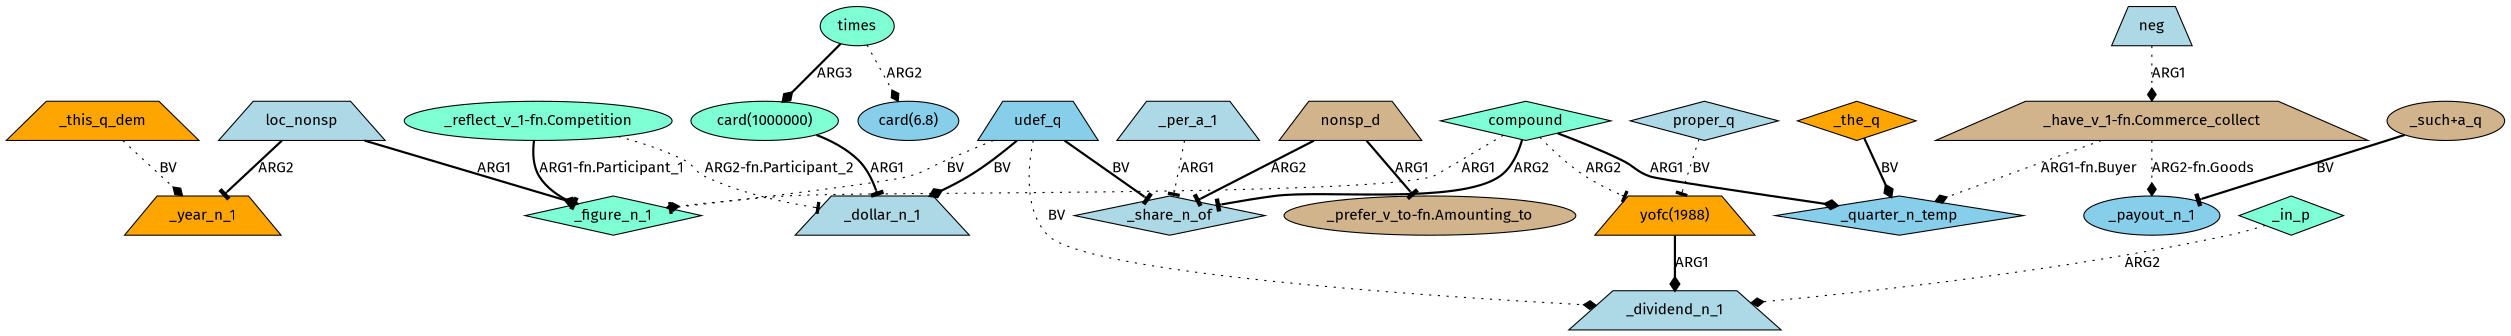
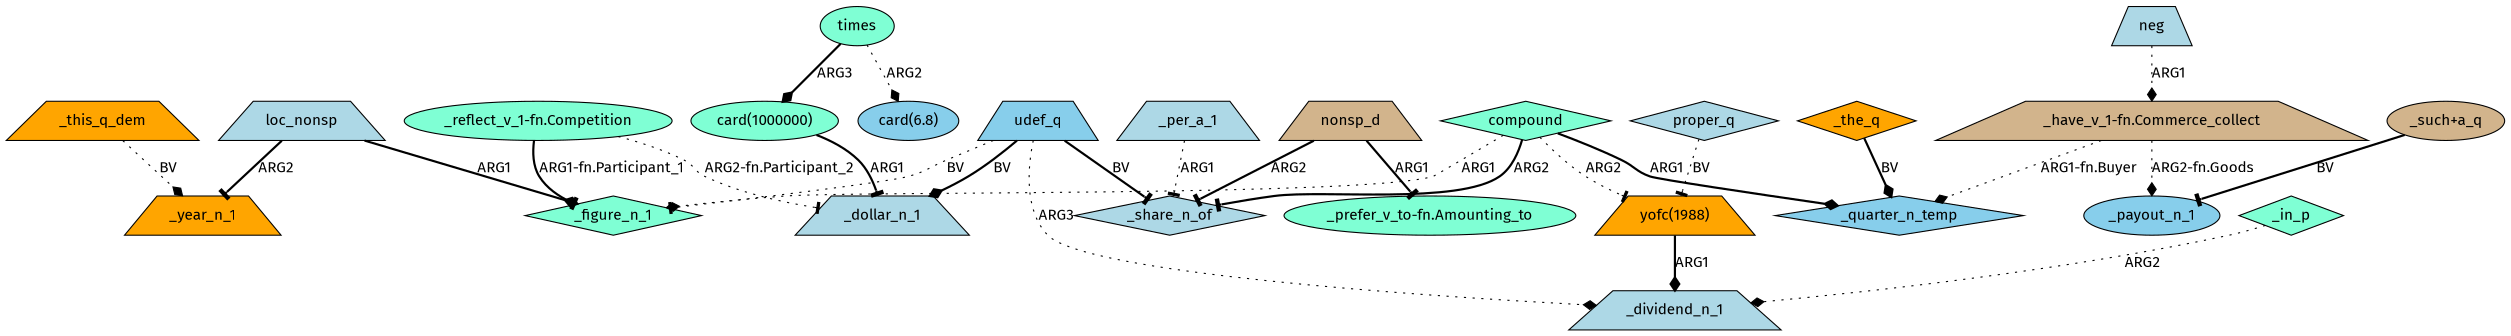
(1056, 216) -> (1056, 216)
(1430, 216) -> (1430, 216)
